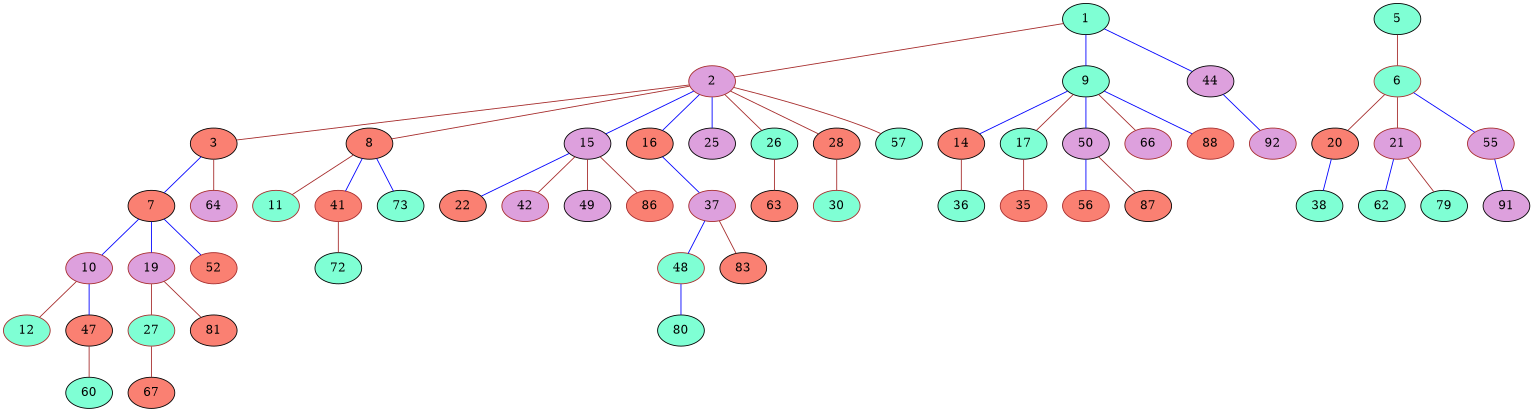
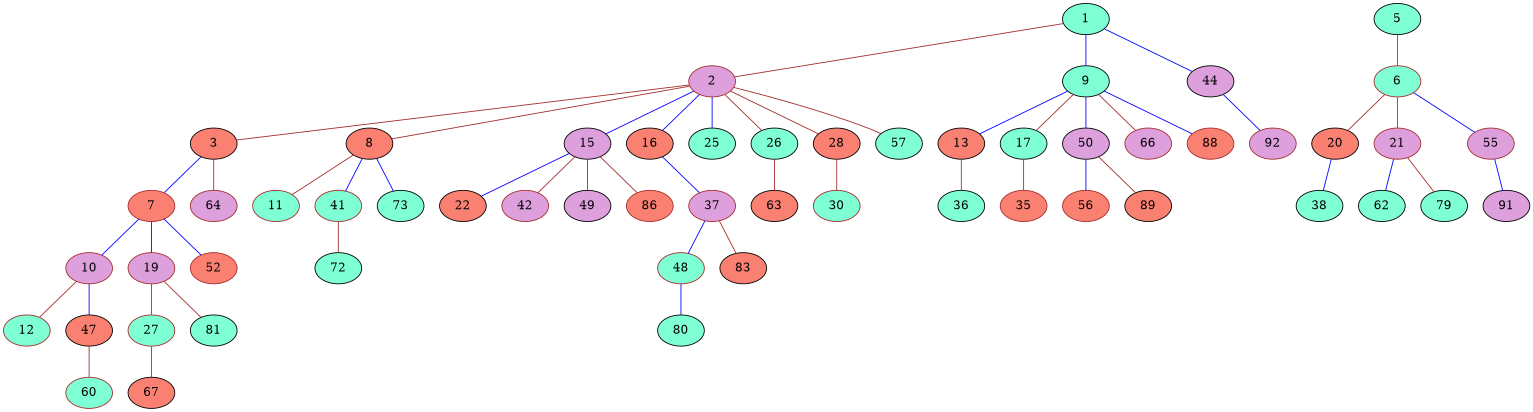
(712, 144) -> (712, 144)
(961, 144) -> (961, 144)
(151, 206) -> (151, 206)
(338, 206) -> (338, 206)
(1148, 206) -> (1148, 206)
(214, 331) -> (214, 331)
(89, 393) -> (89, 393)
